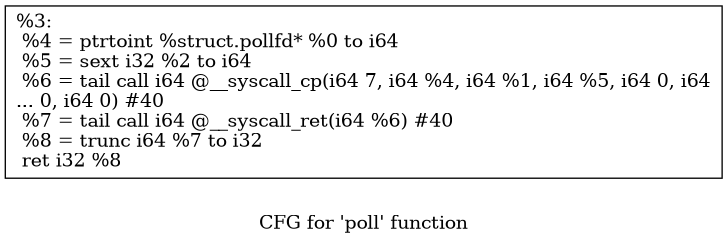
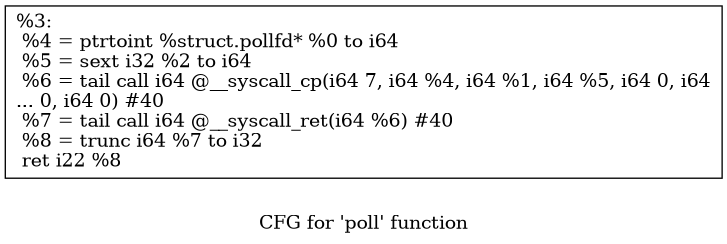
(69, 161) -> (69, 161)
